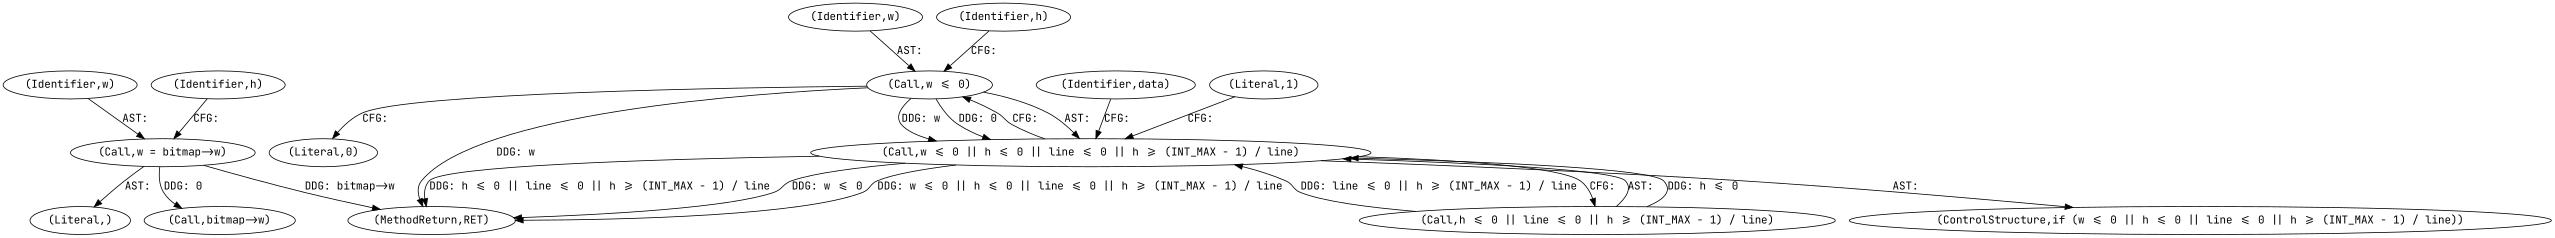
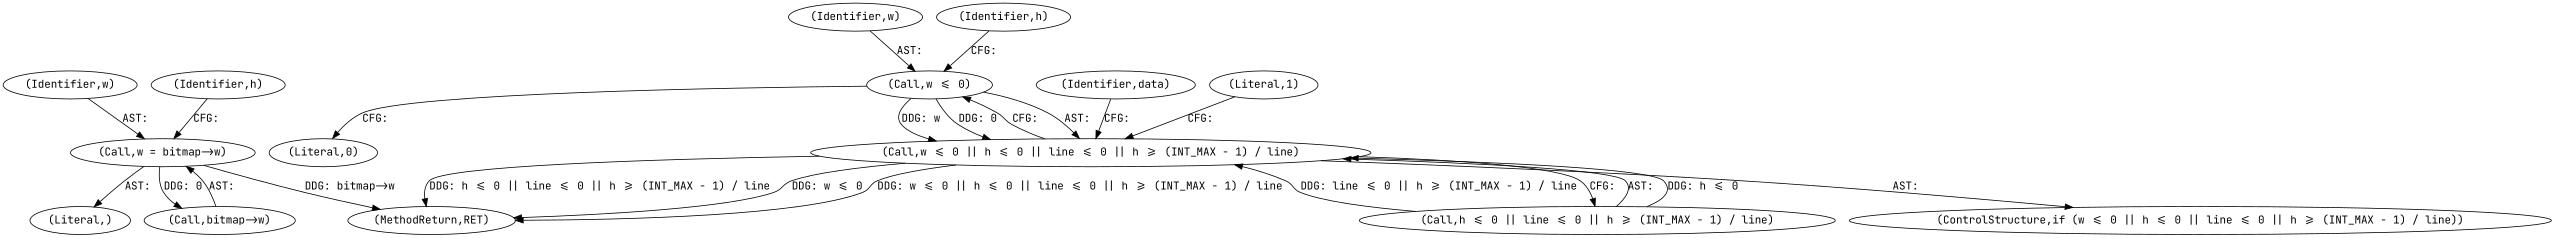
(628, 110) -> none
none -> (207, 187)
